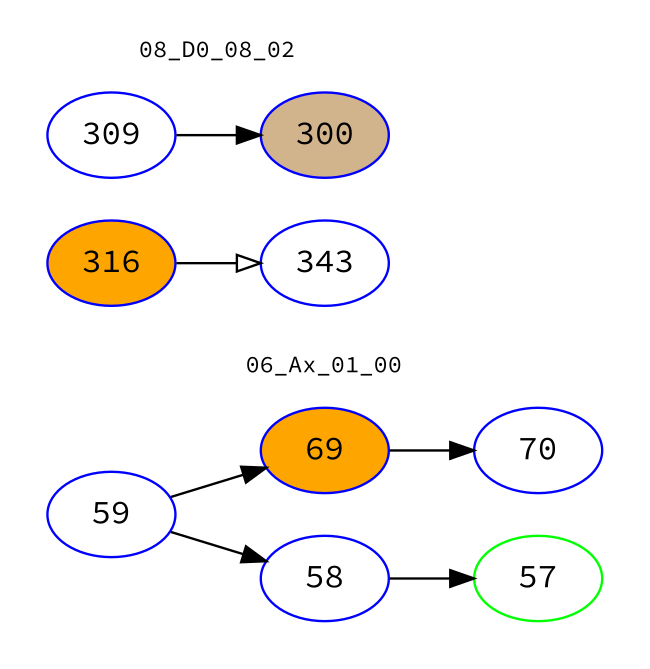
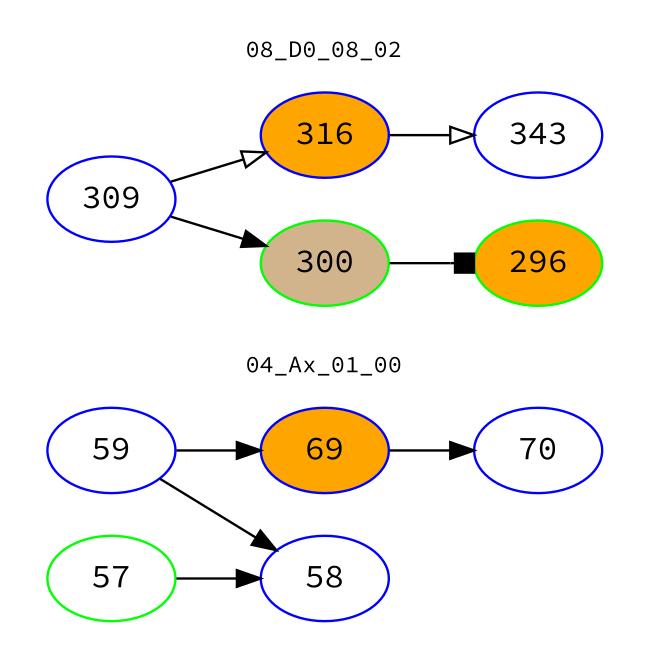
(325, 135) -> (325, 263)
none -> (207, 171)
none -> (538, 263)
(325, 366) -> (325, 366)
(420, 578) -> (207, 578)
